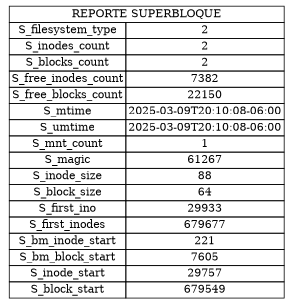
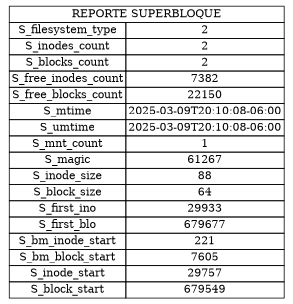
(68, 225) -> (68, 225)
